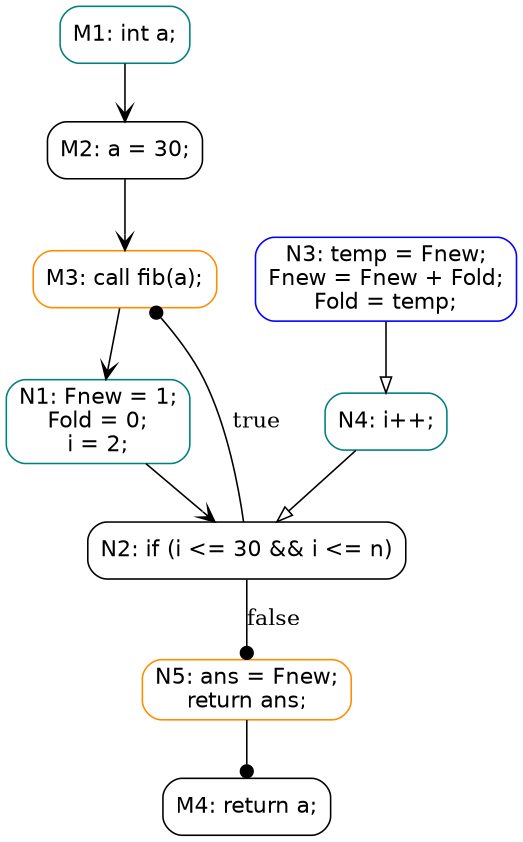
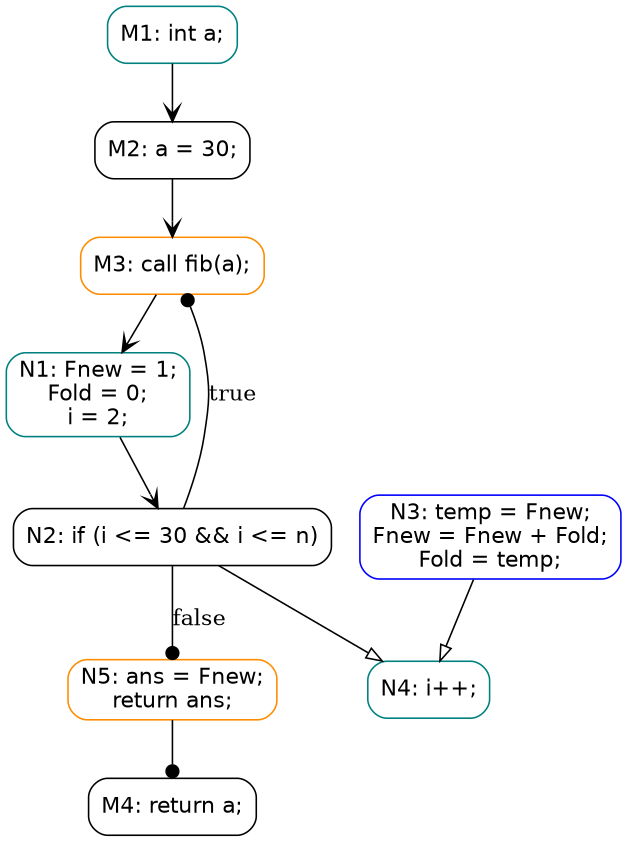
(322, 481) -> (293, 609)
